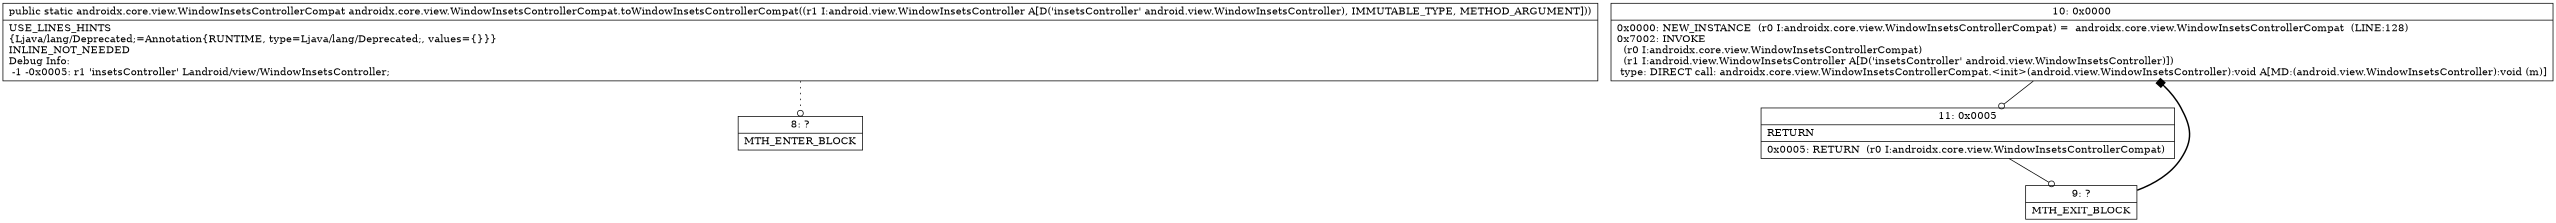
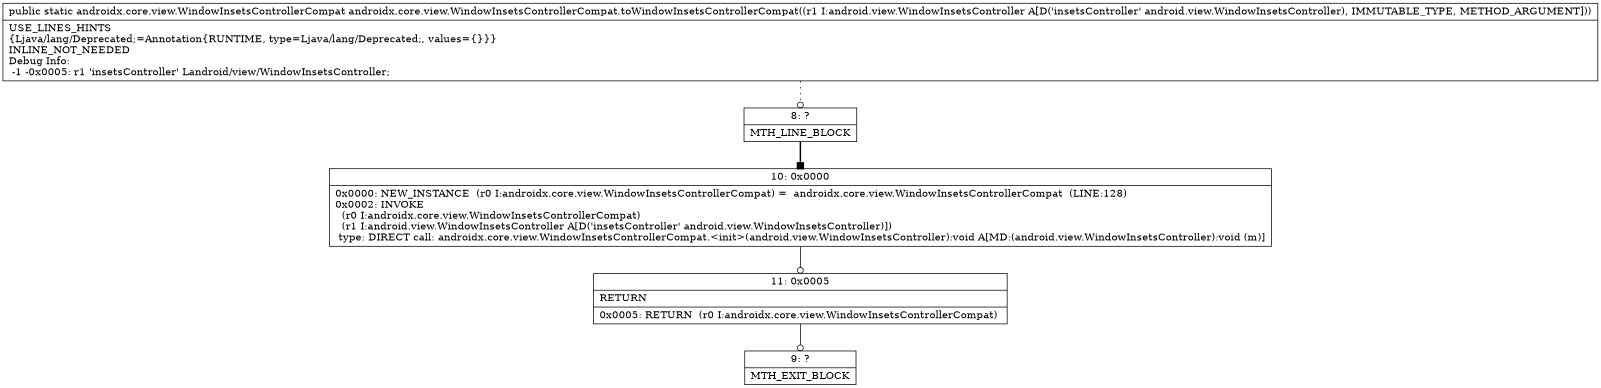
(1665, 39) -> (383, 205)
(800, 141) -> (800, 133)
(2187, 147) -> (800, 152)
